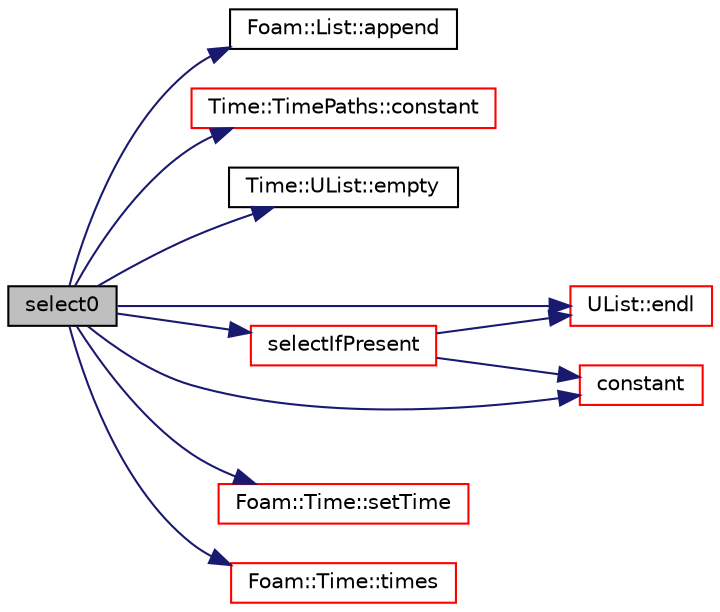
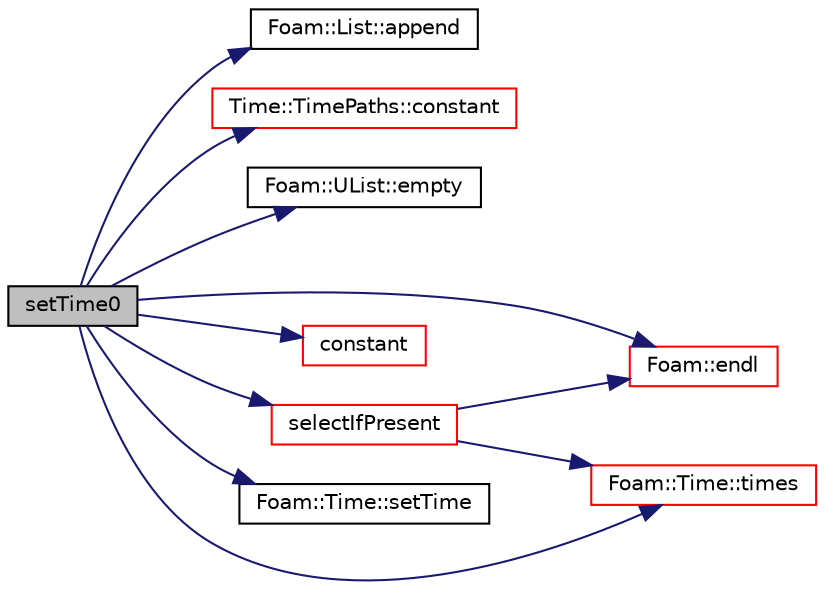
(344, 187) -> (364, 187)
(62, 306) -> (73, 306)
(641, 306) -> (704, 366)
(498, 366) -> (514, 451)
(344, 504) -> (364, 504)
